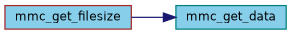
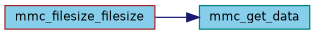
(68, 17) -> (80, 17)
